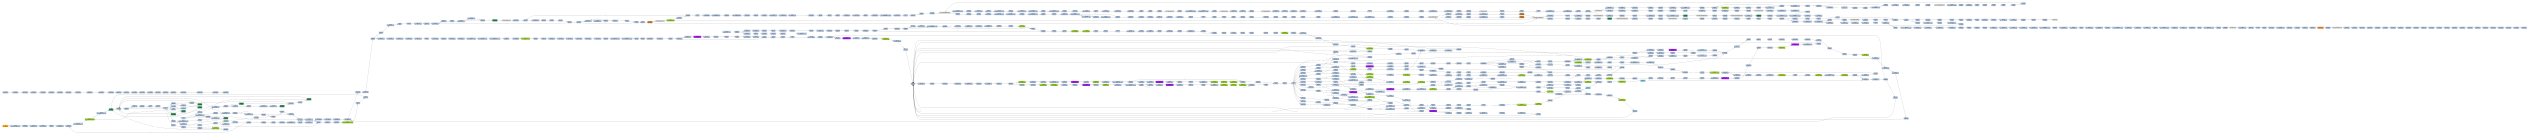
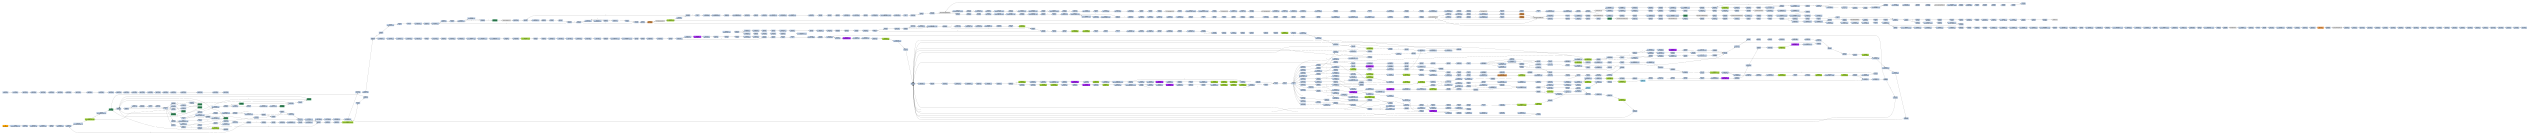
(1759, 16) -> (1759, 16)
(1502, 75) -> (1502, 75)
